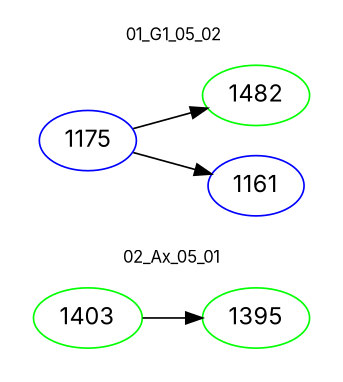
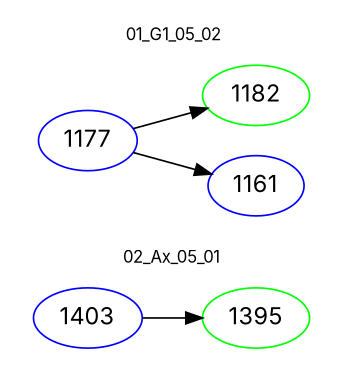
(256, 95) -> (256, 95)
(88, 141) -> (88, 141)
(88, 318) -> (88, 318)
